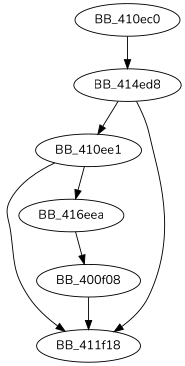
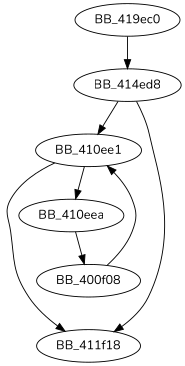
(128, 20) -> (128, 20)
(71, 216) -> (71, 216)
(89, 309) -> (135, 220)
